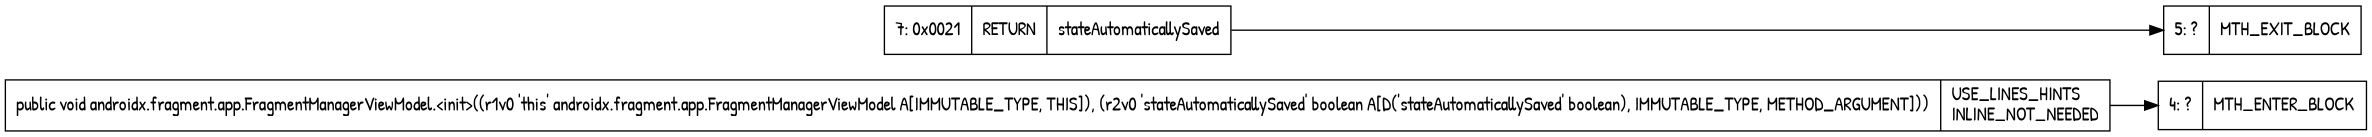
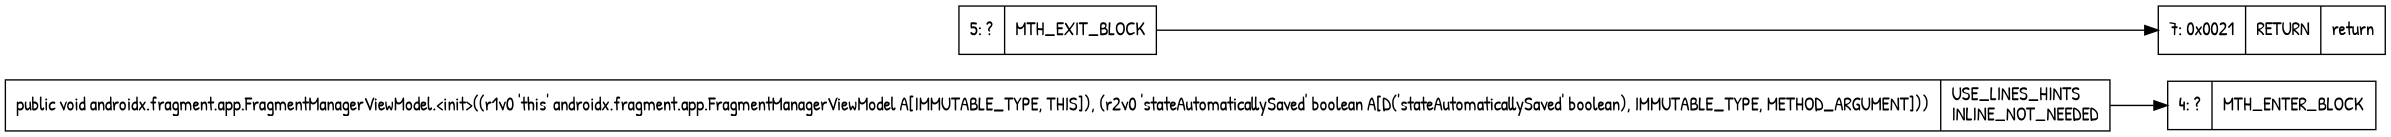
(1139, 30) -> (2353, 30)
(1691, 30) -> (1651, 30)
